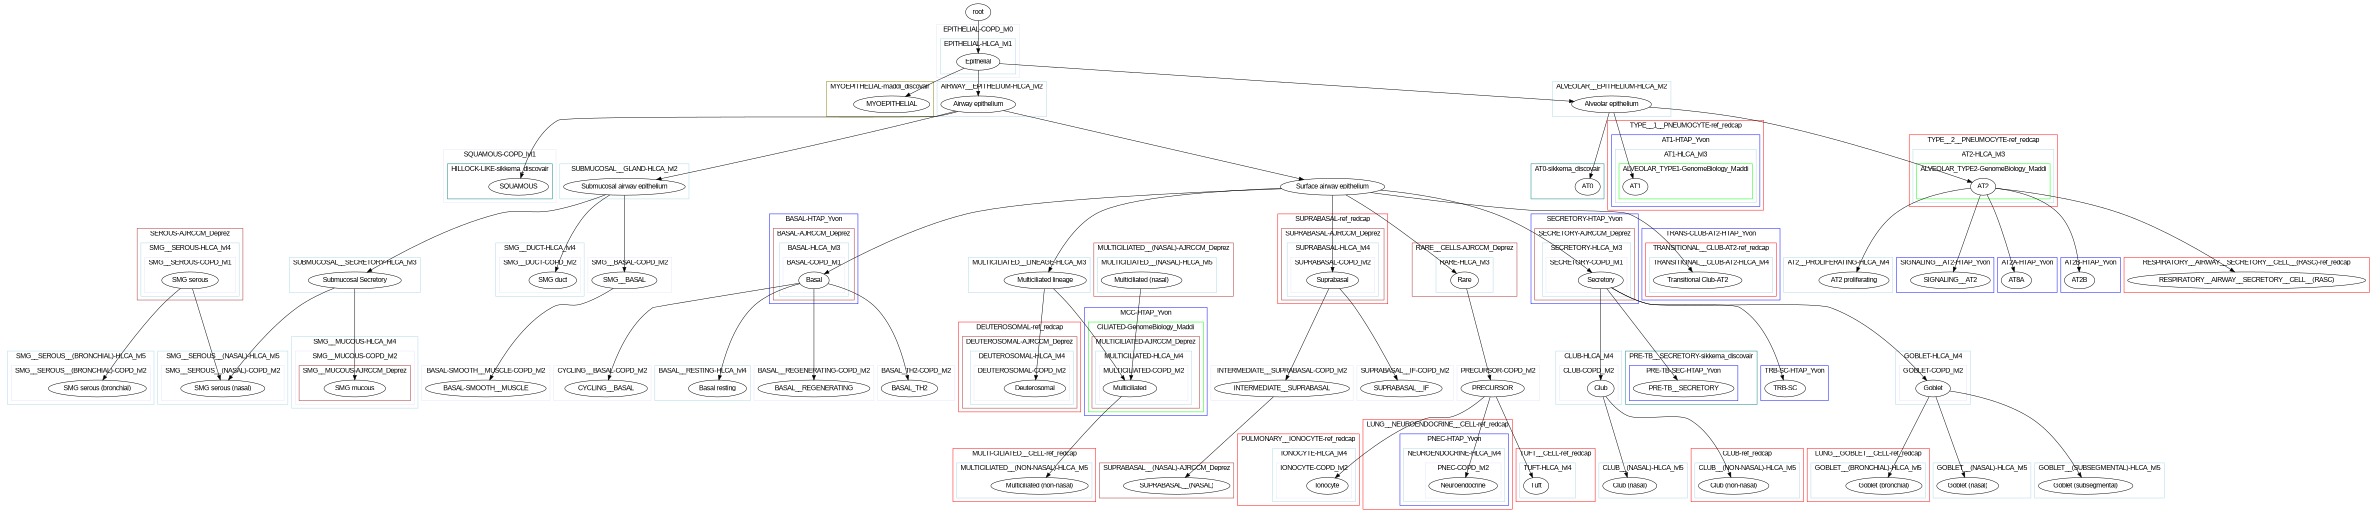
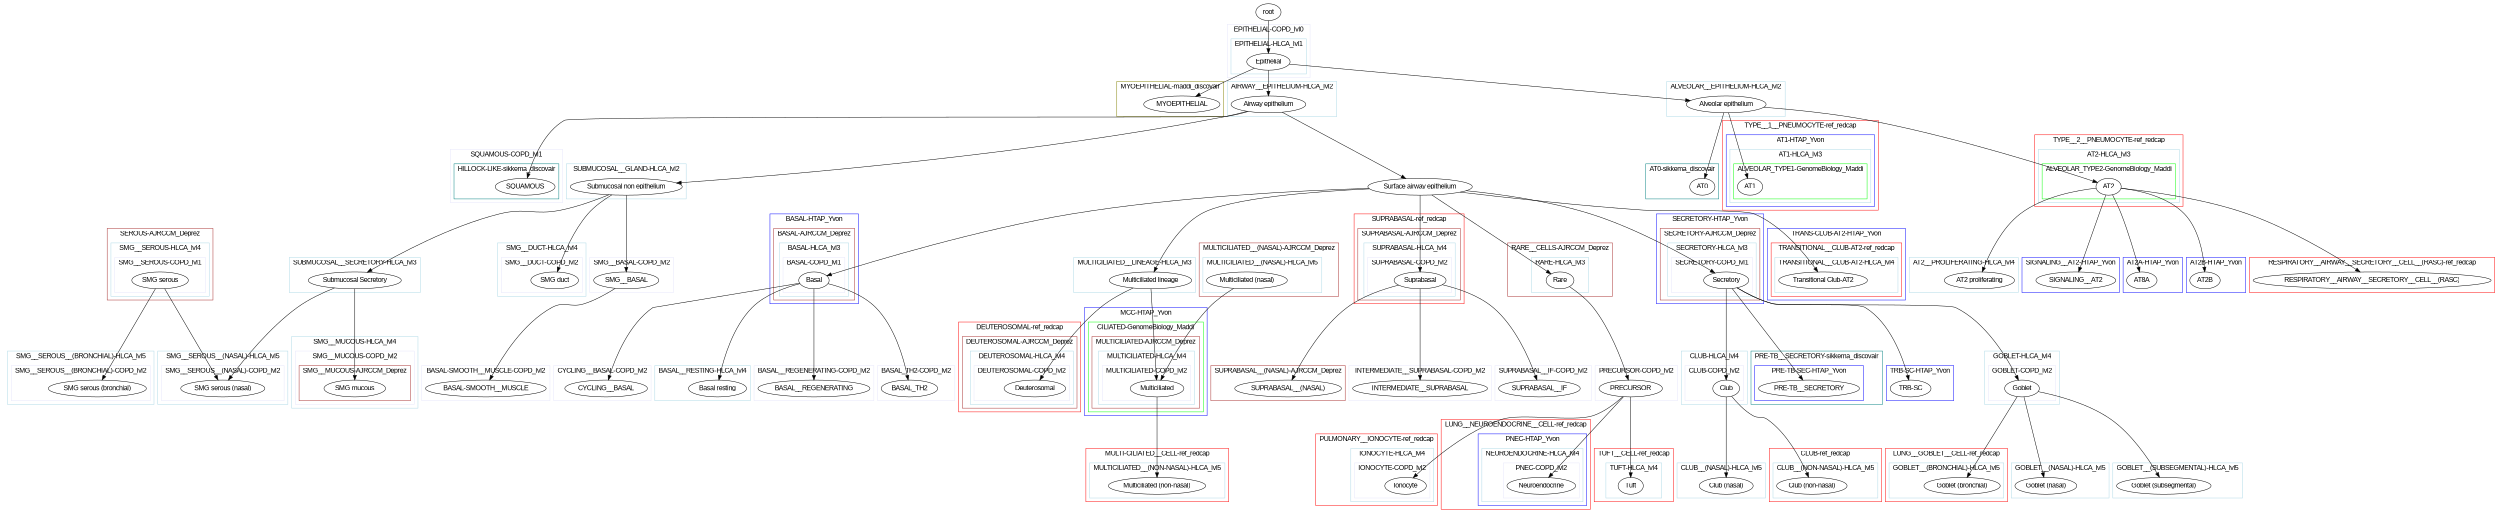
(624, 187) -> (626, 187)
(1231, 436) -> (1336, 318)
